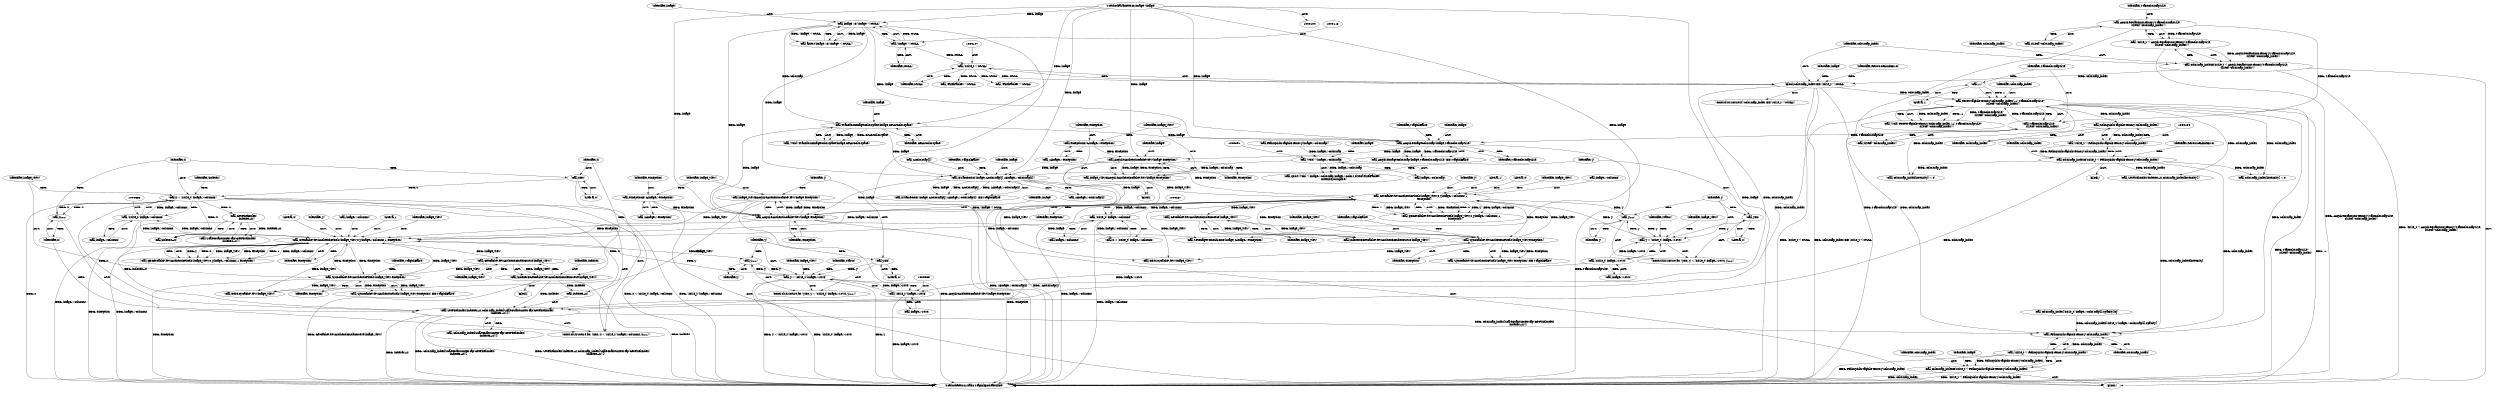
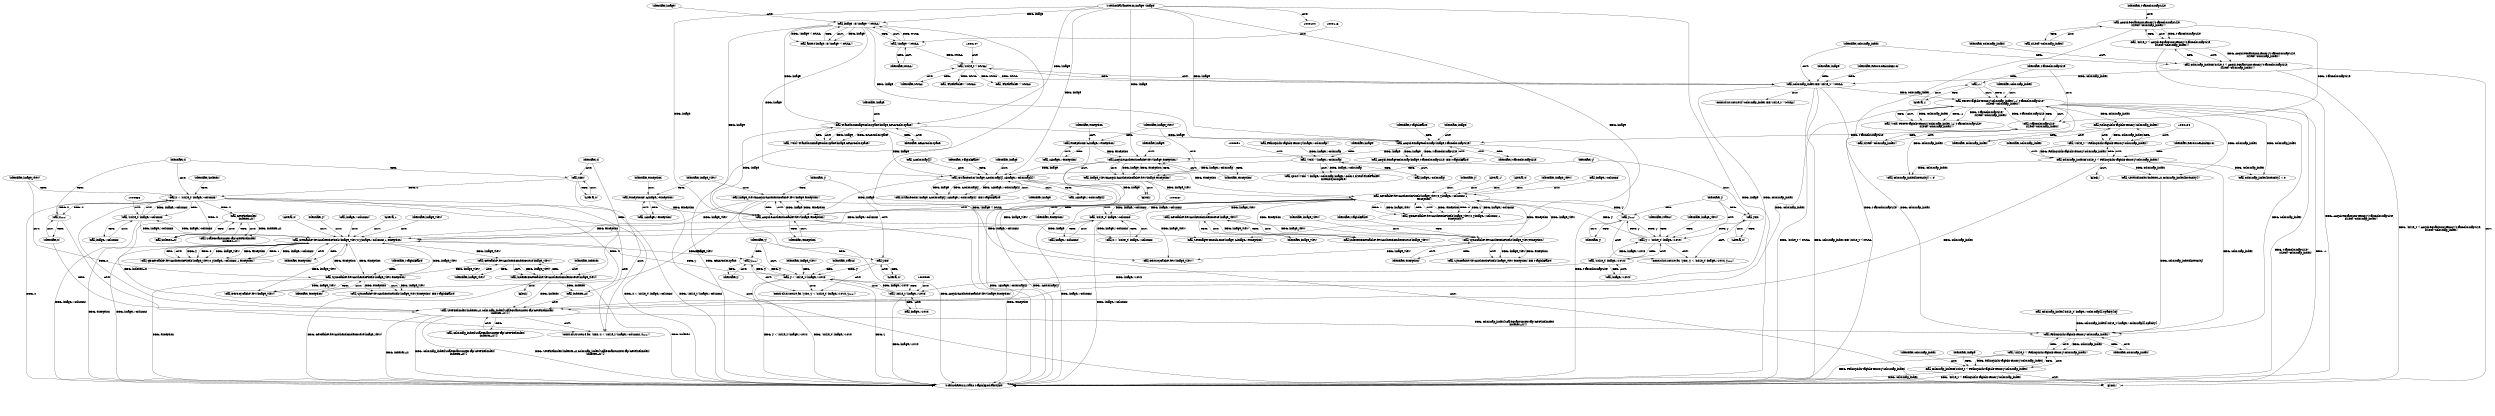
(793, 76) -> (793, 76)
(1815, 85) -> (1815, 85)
none -> (697, 251)
